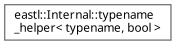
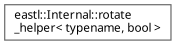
(88, 22) -> (88, 22)
